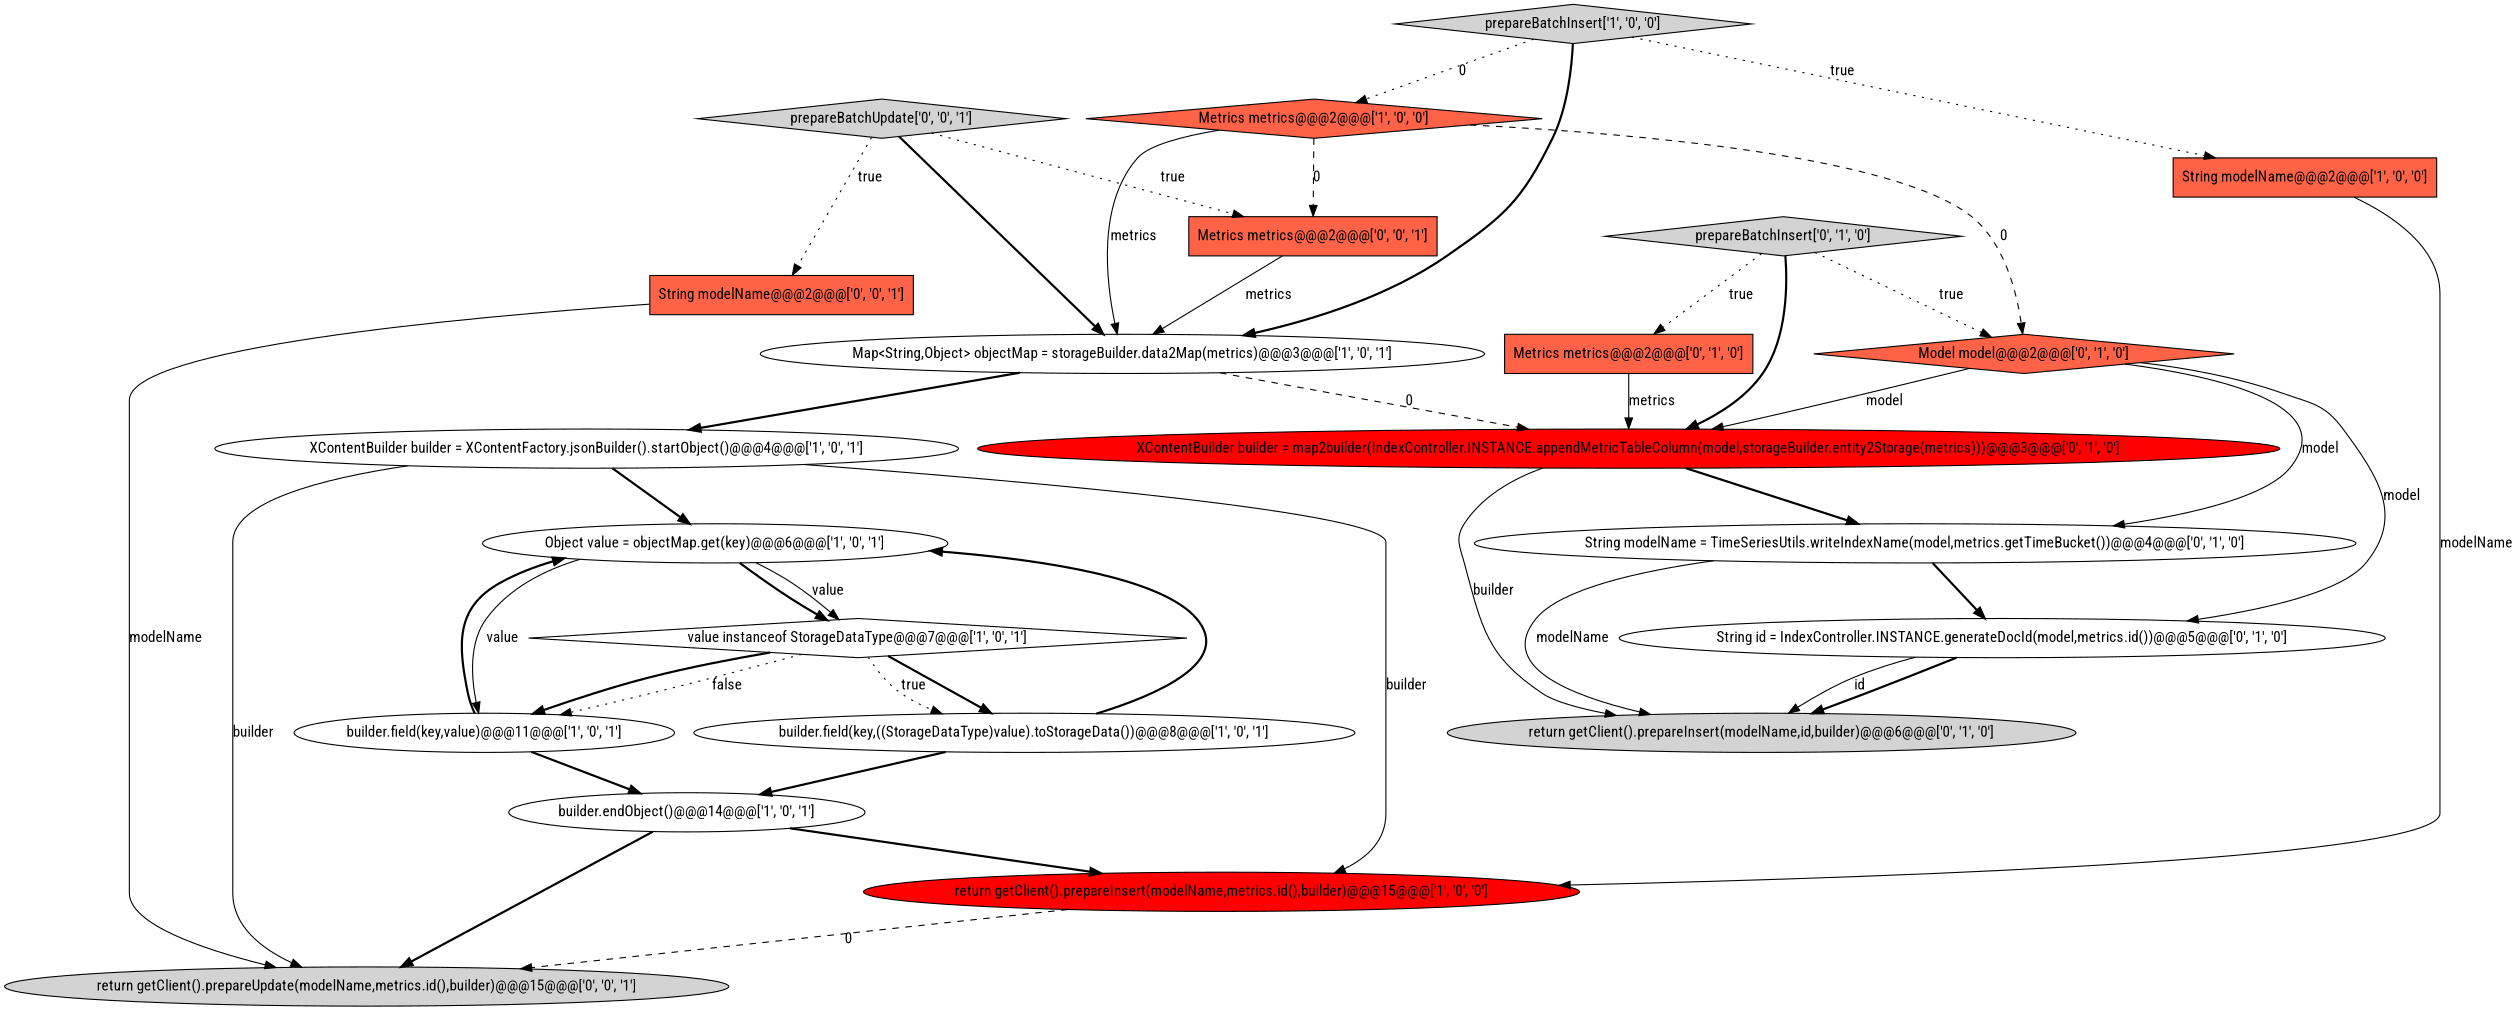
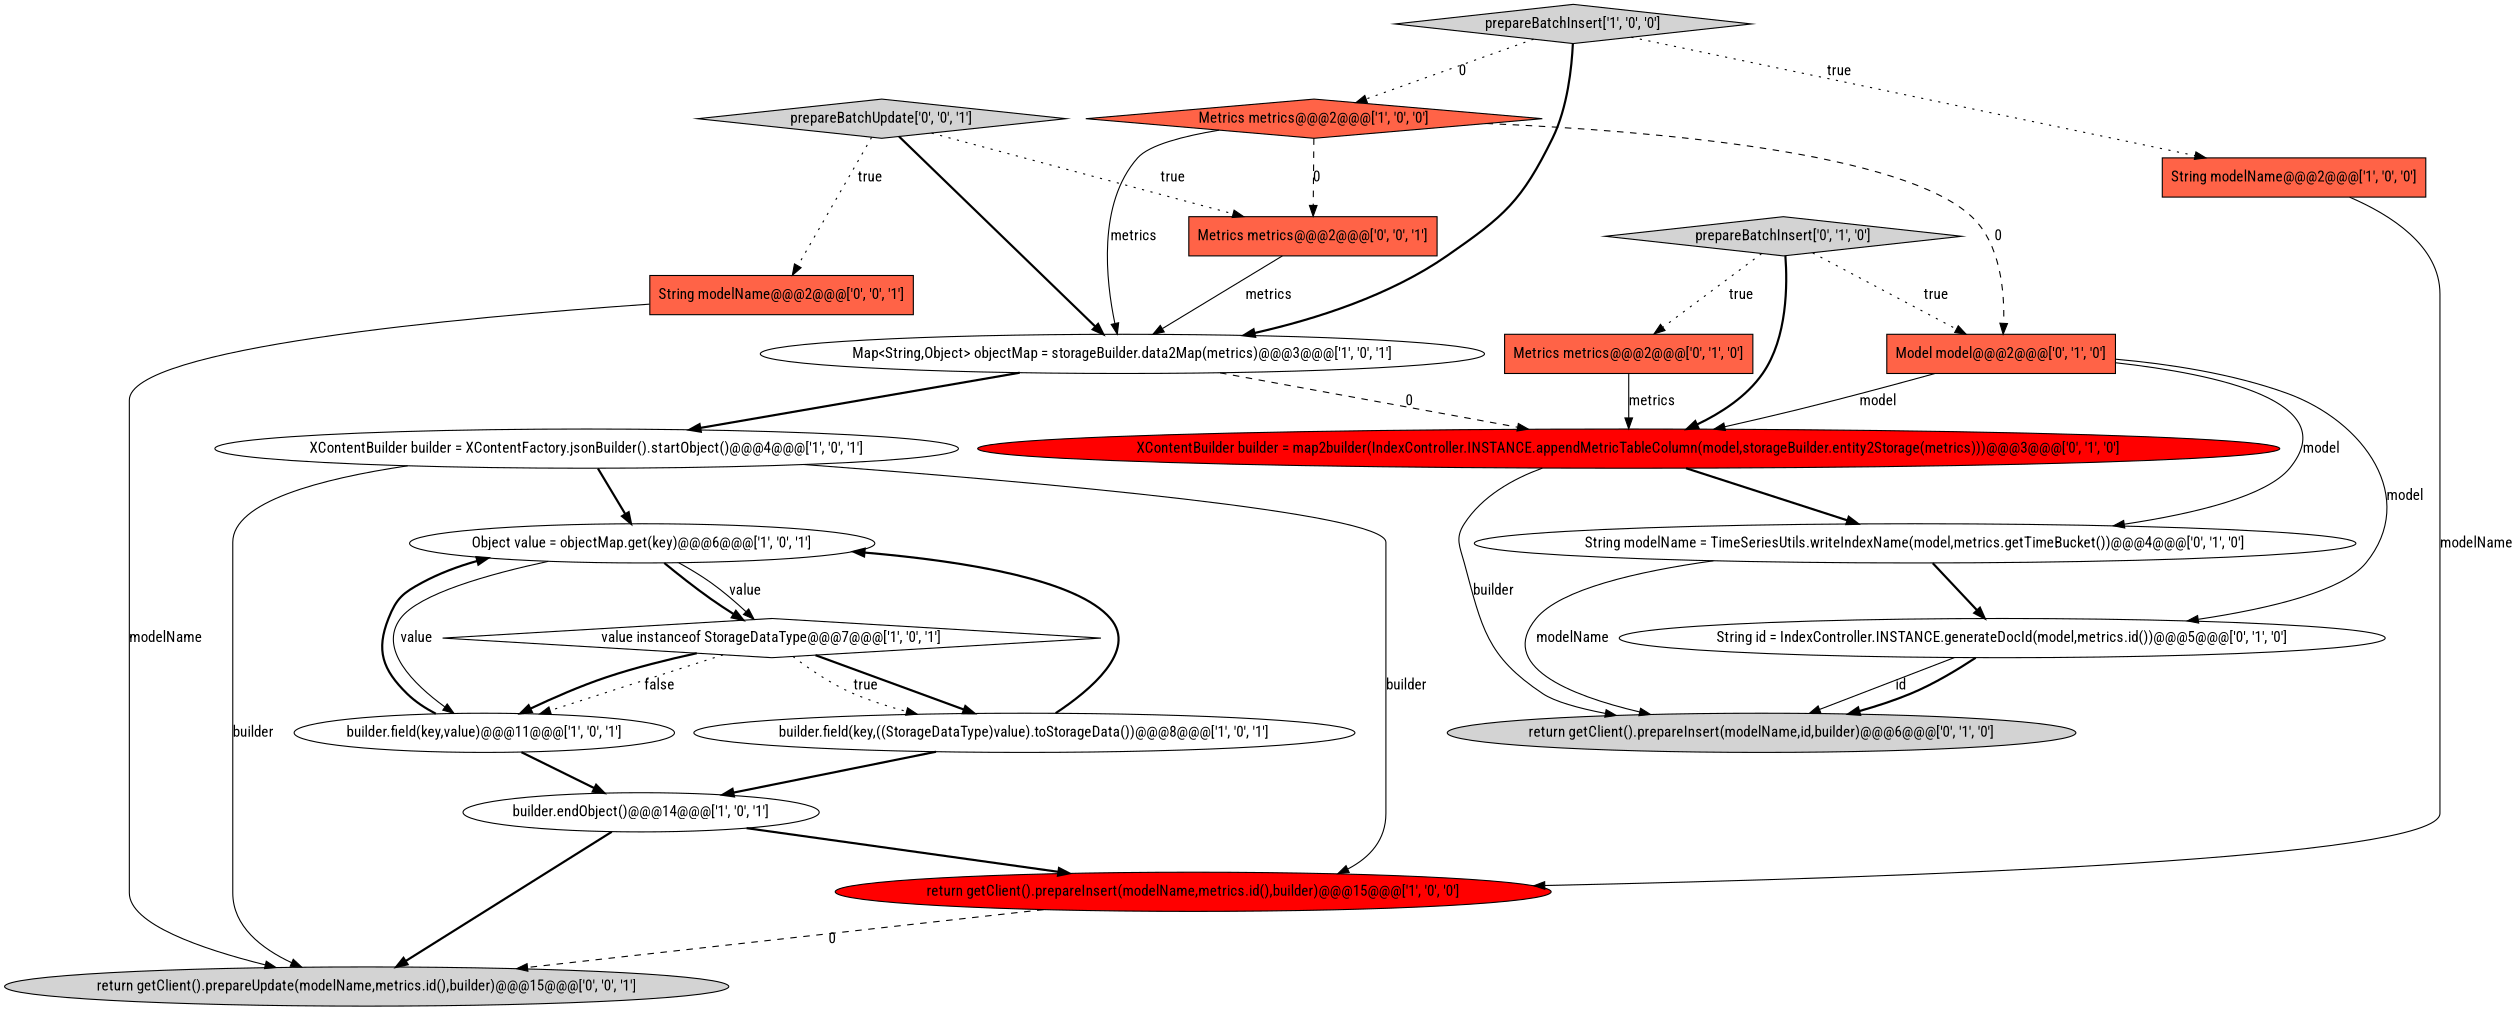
(2024, 354) -> (2001, 354)
